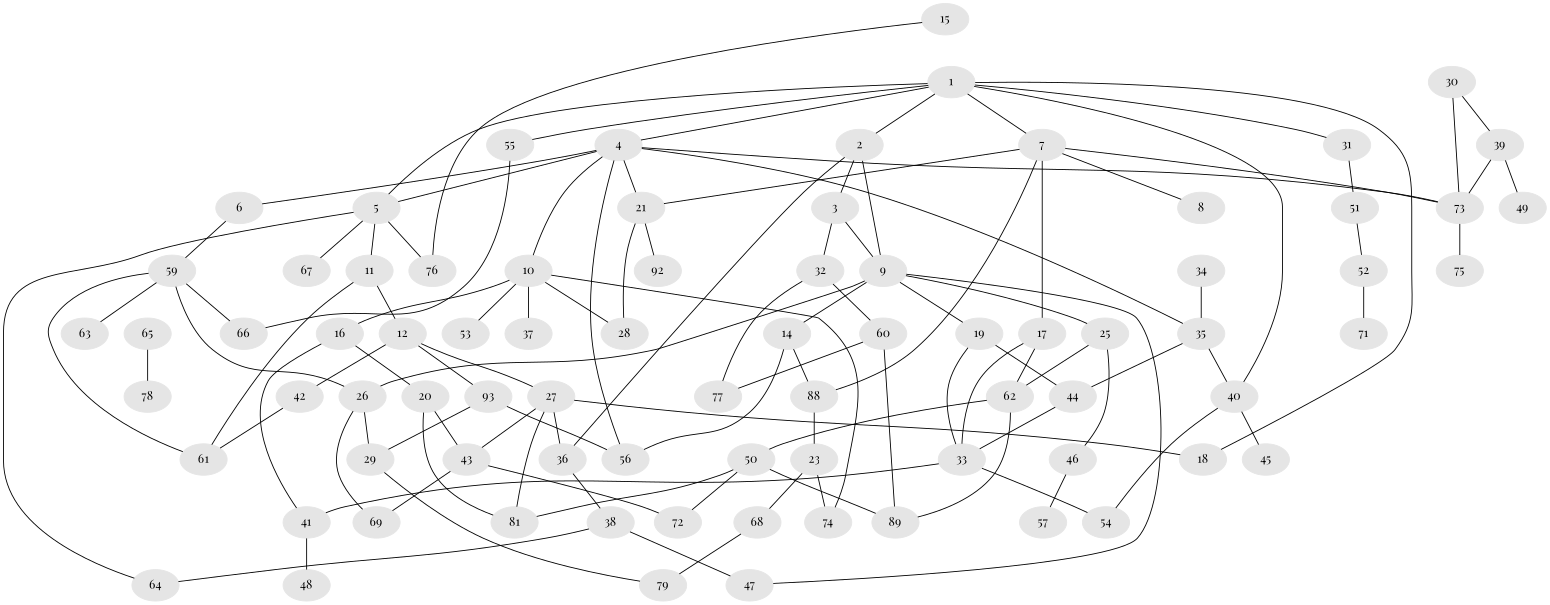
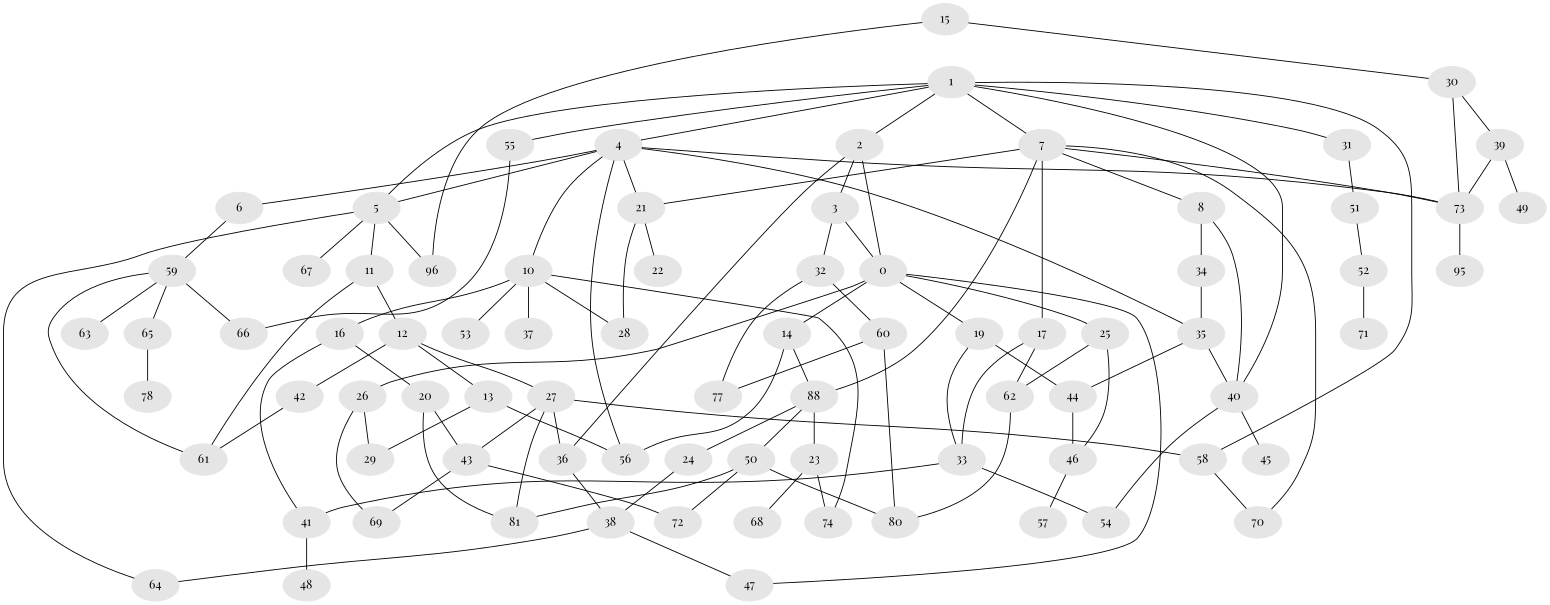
none -> (1199, 51)
none -> (1201, 239)
(432, 271) -> (432, 271)
(658, 271) -> (658, 271)
(883, 271) -> (883, 271)
(1460, 271) -> (1460, 271)
none -> (1240, 298)
(241, 366) -> (160, 302)
(488, 397) -> (488, 397)
(877, 419) -> (783, 428)
(1017, 428) -> (1073, 428)
none -> (688, 460)
(1203, 460) -> (1203, 460)
(895, 522) -> (895, 522)
none -> (1258, 522)
(663, 585) -> none
